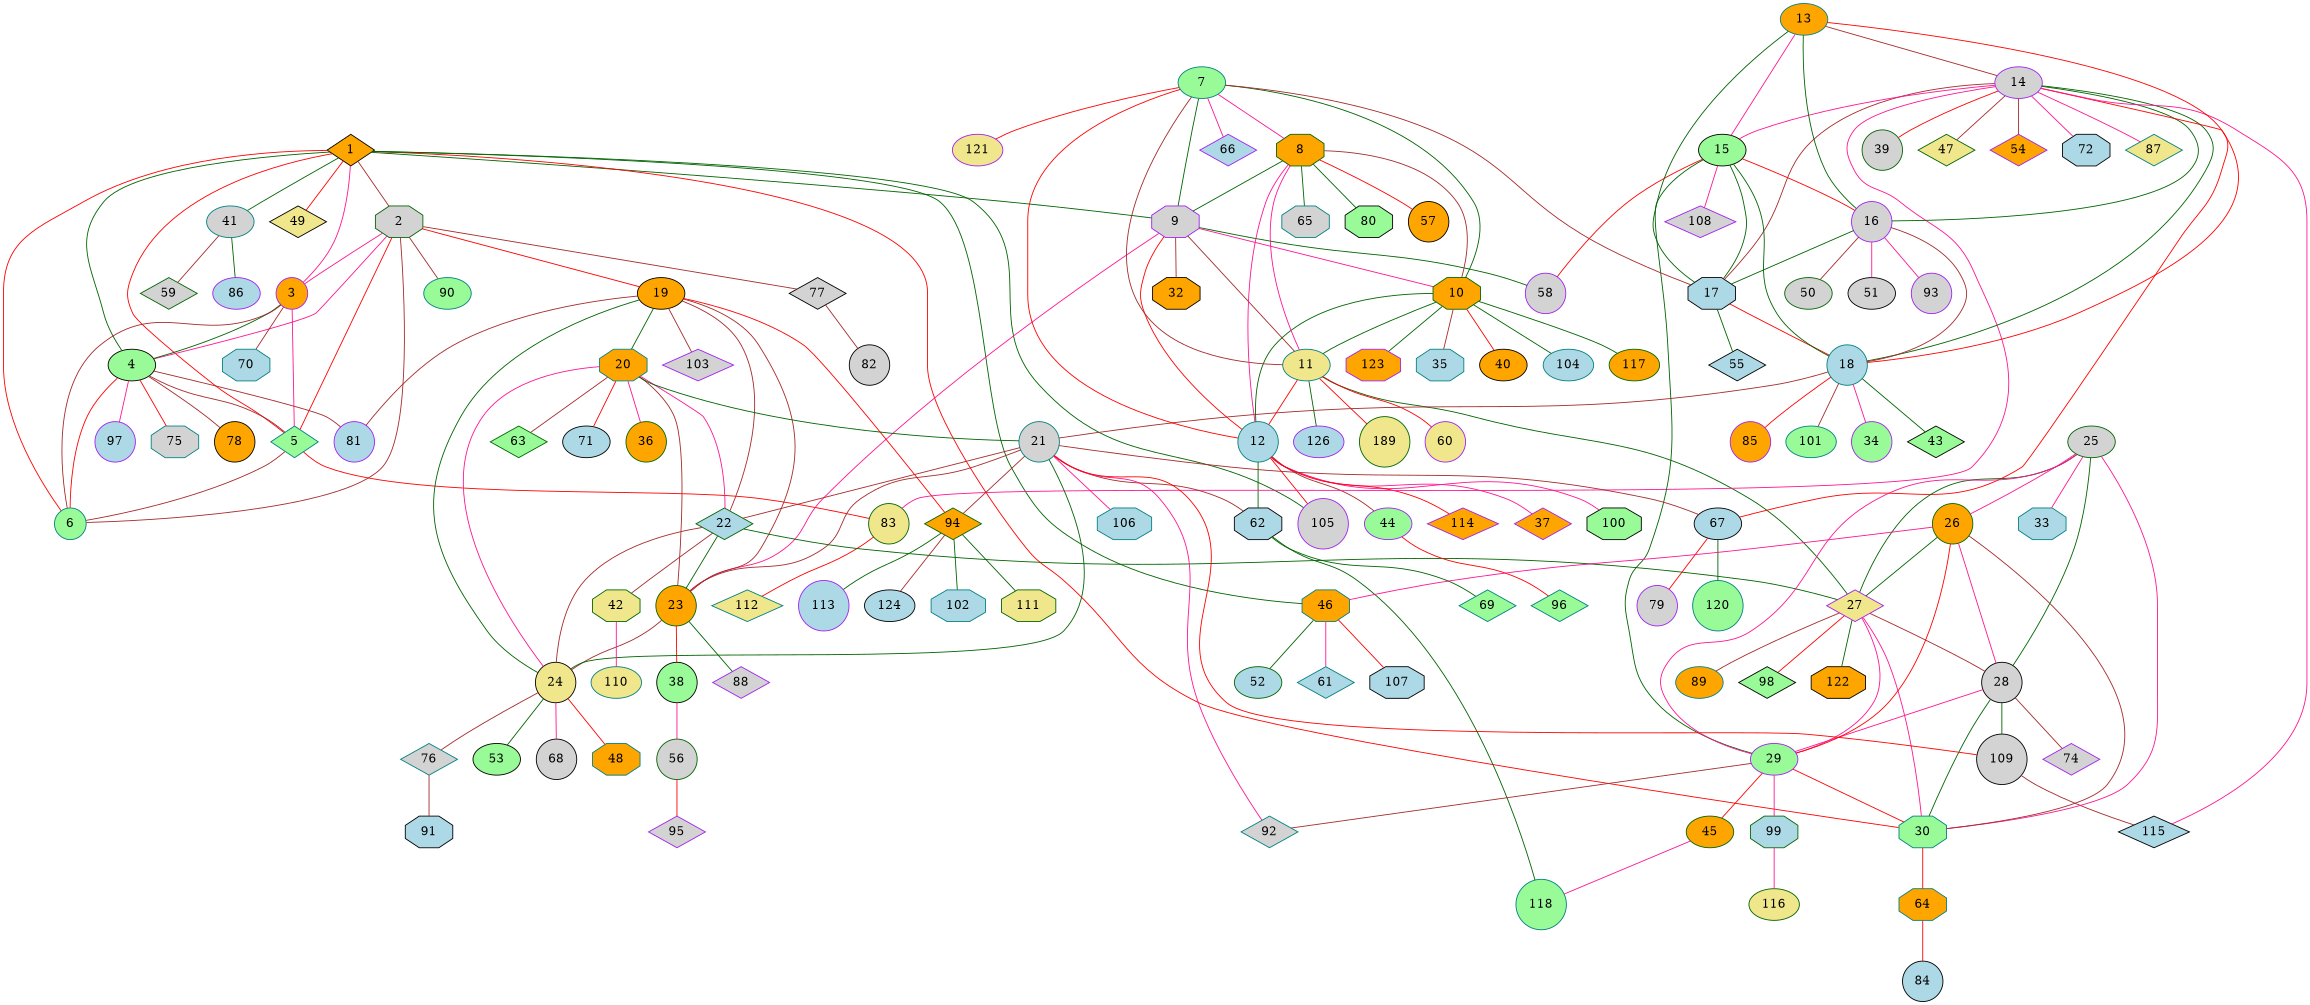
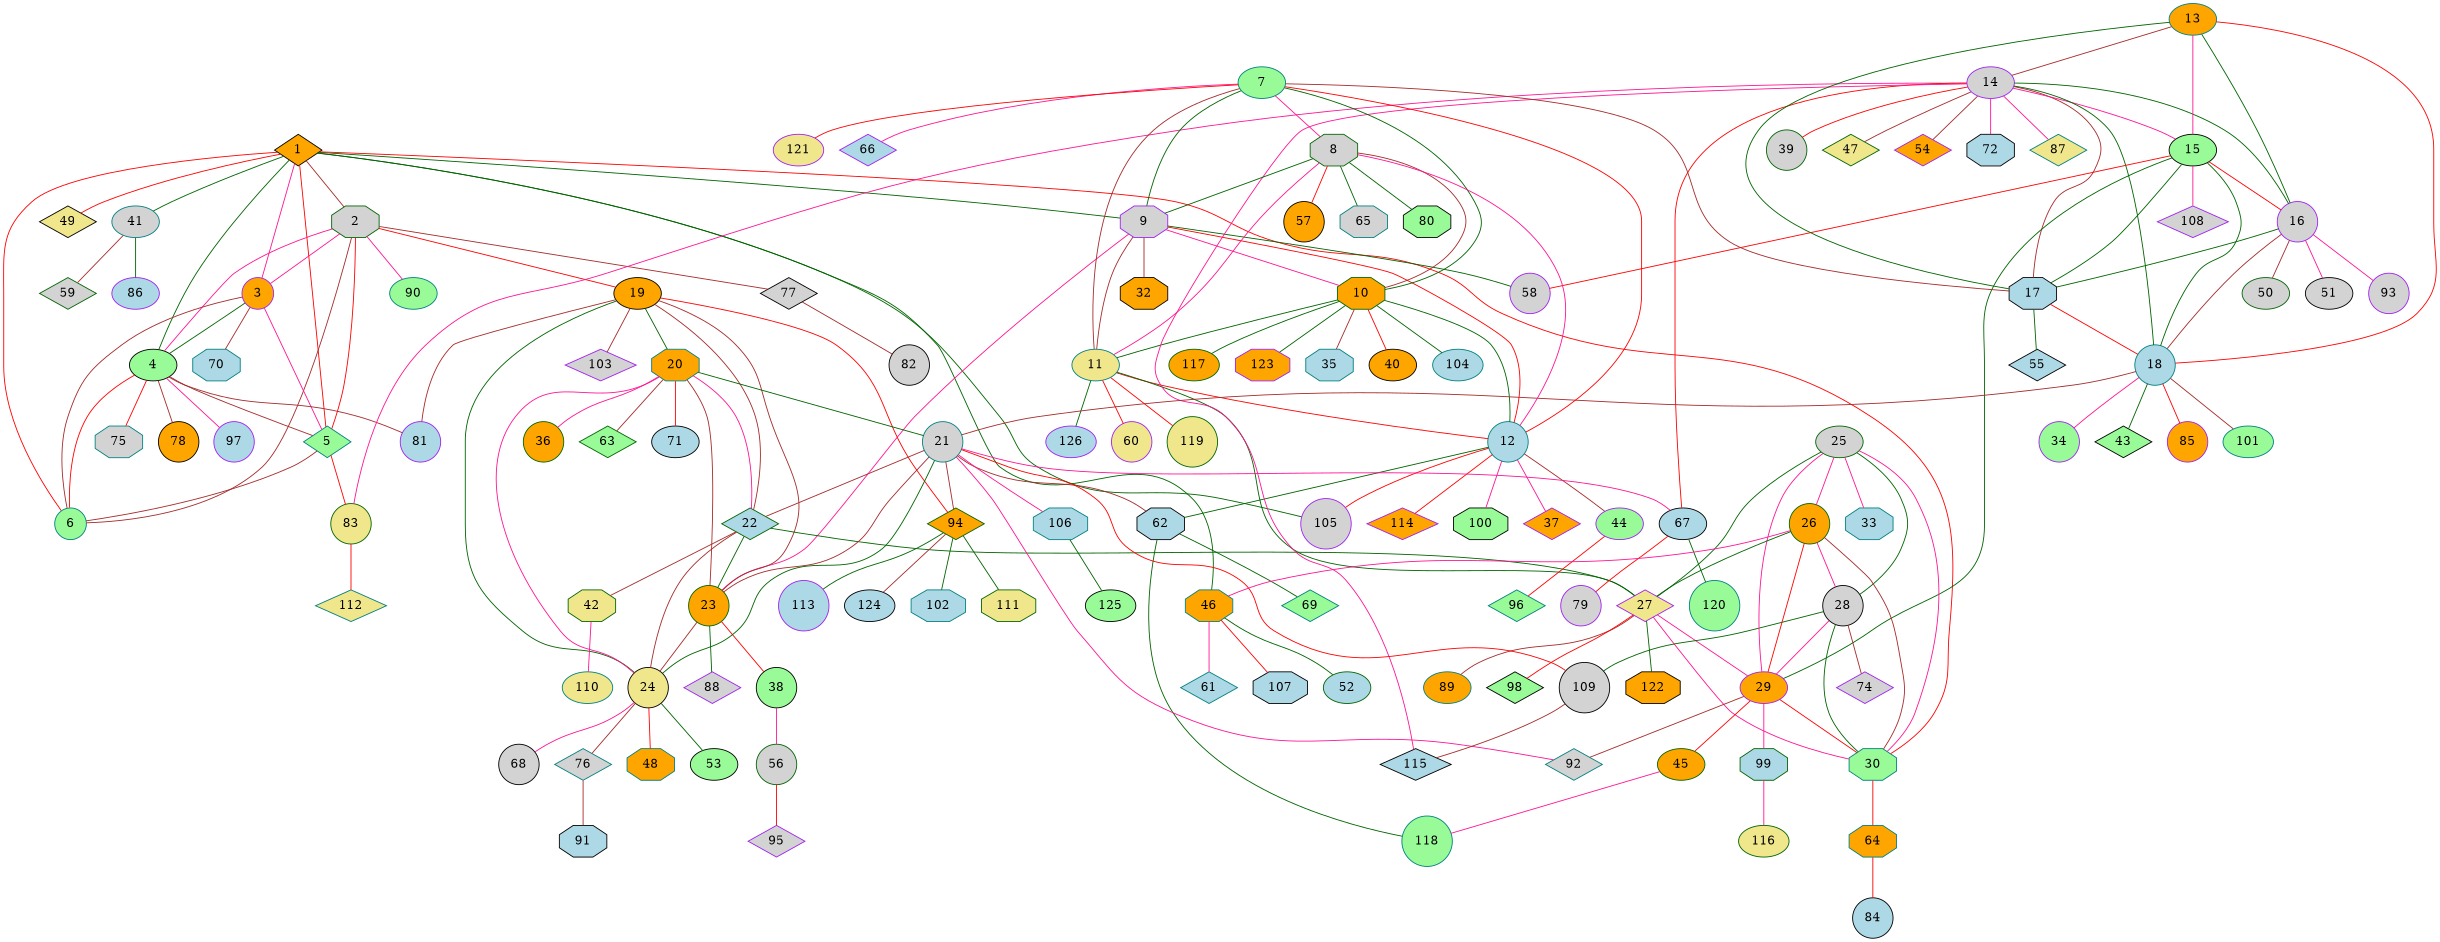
(1300, 150) -> (1334, 150)
(424, 258) -> (385, 258)
(1385, 442) -> (1192, 442)
(1380, 475) -> (1317, 473)
none -> (1111, 606)
(1931, 643) -> none
(1774, 759) -> (1764, 688)
